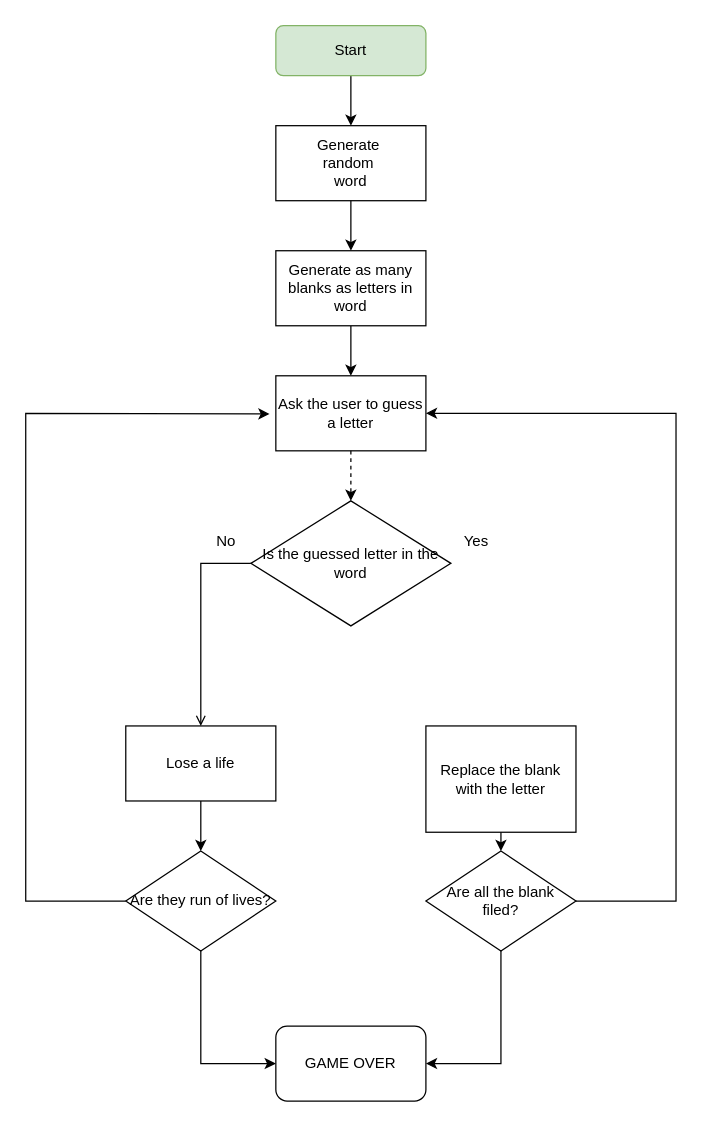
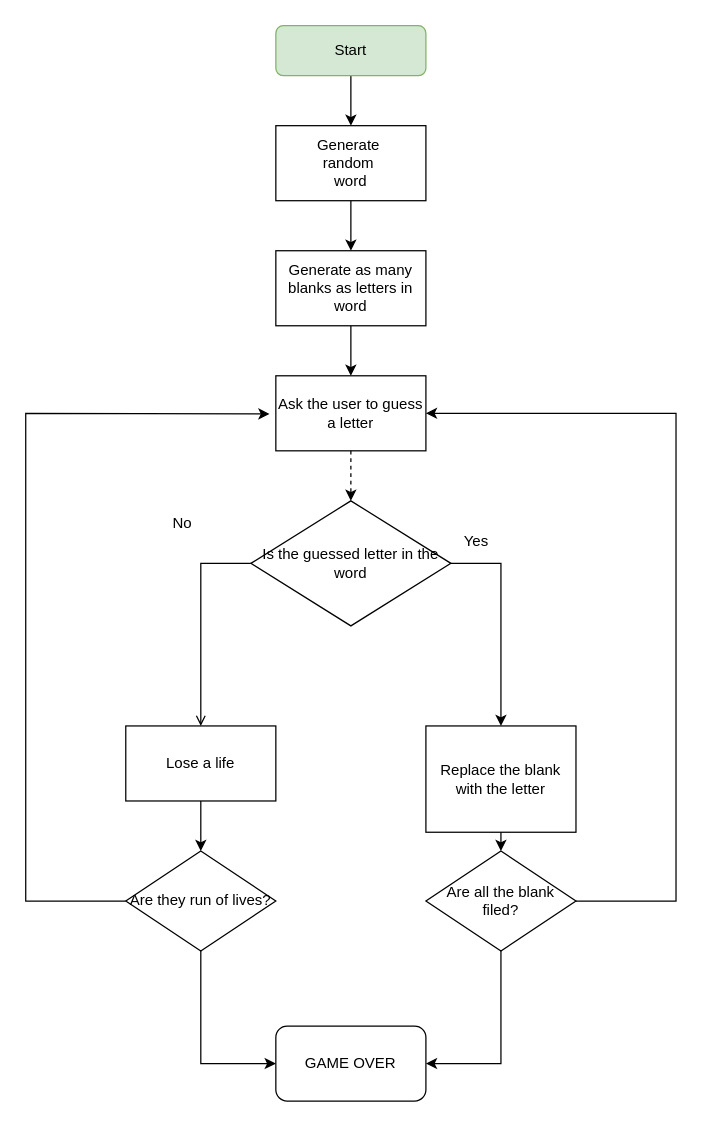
(226, 542) -> (182, 523)
none -> (501, 615)
